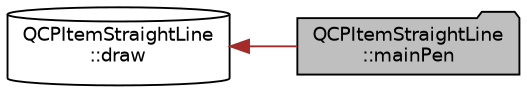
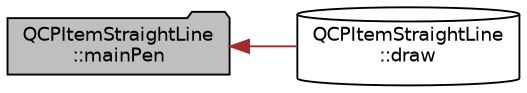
(273, 46) -> (273, 46)
